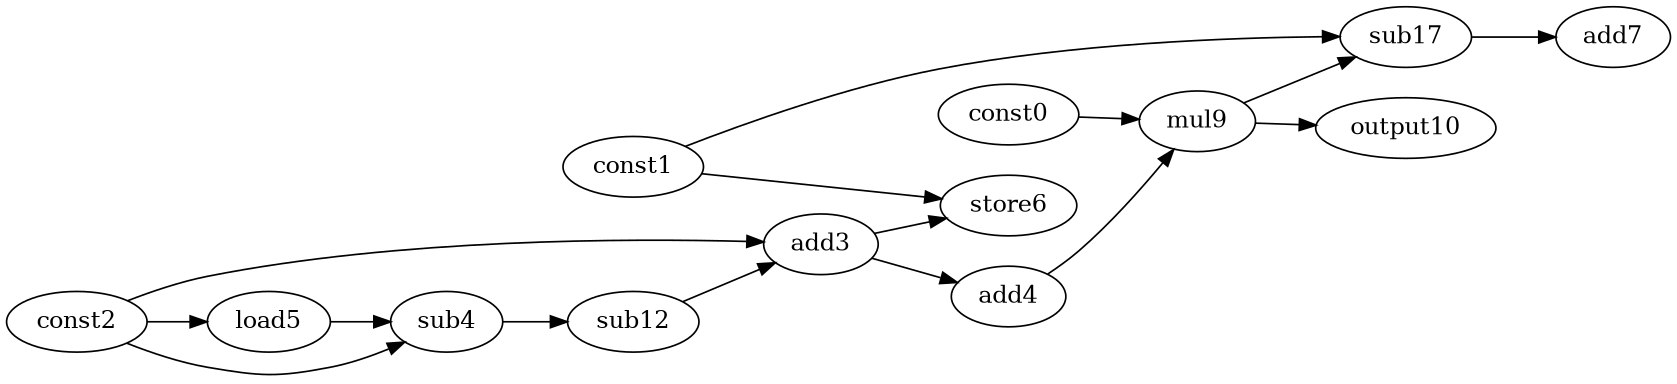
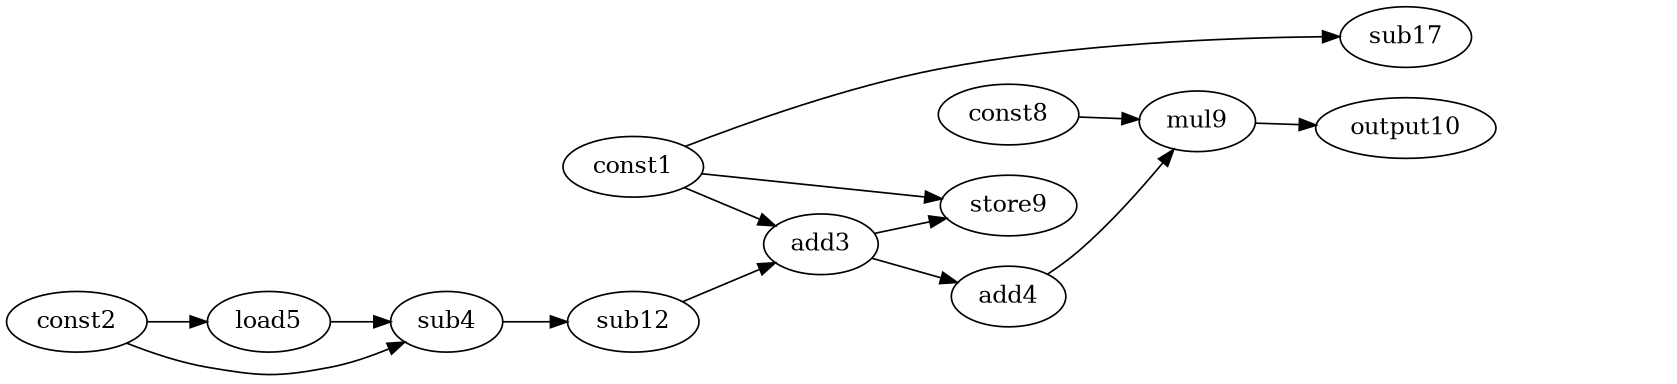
(1613, 37) -> none
(1292, 83) -> none
(1009, 115) -> (1009, 115)
(1009, 206) -> (1009, 206)
(434, 248) -> (722, 203)
